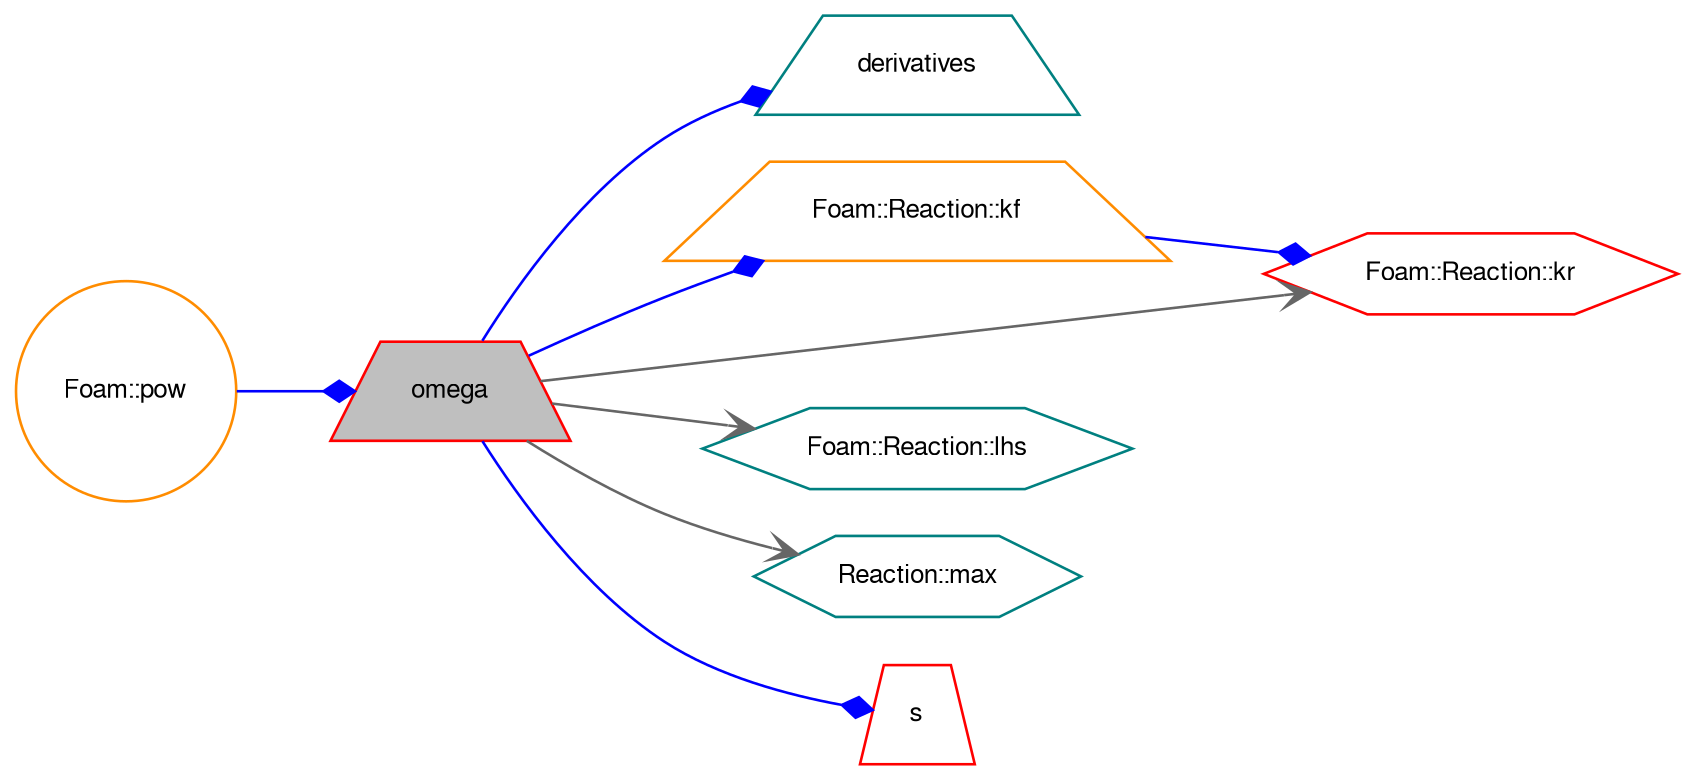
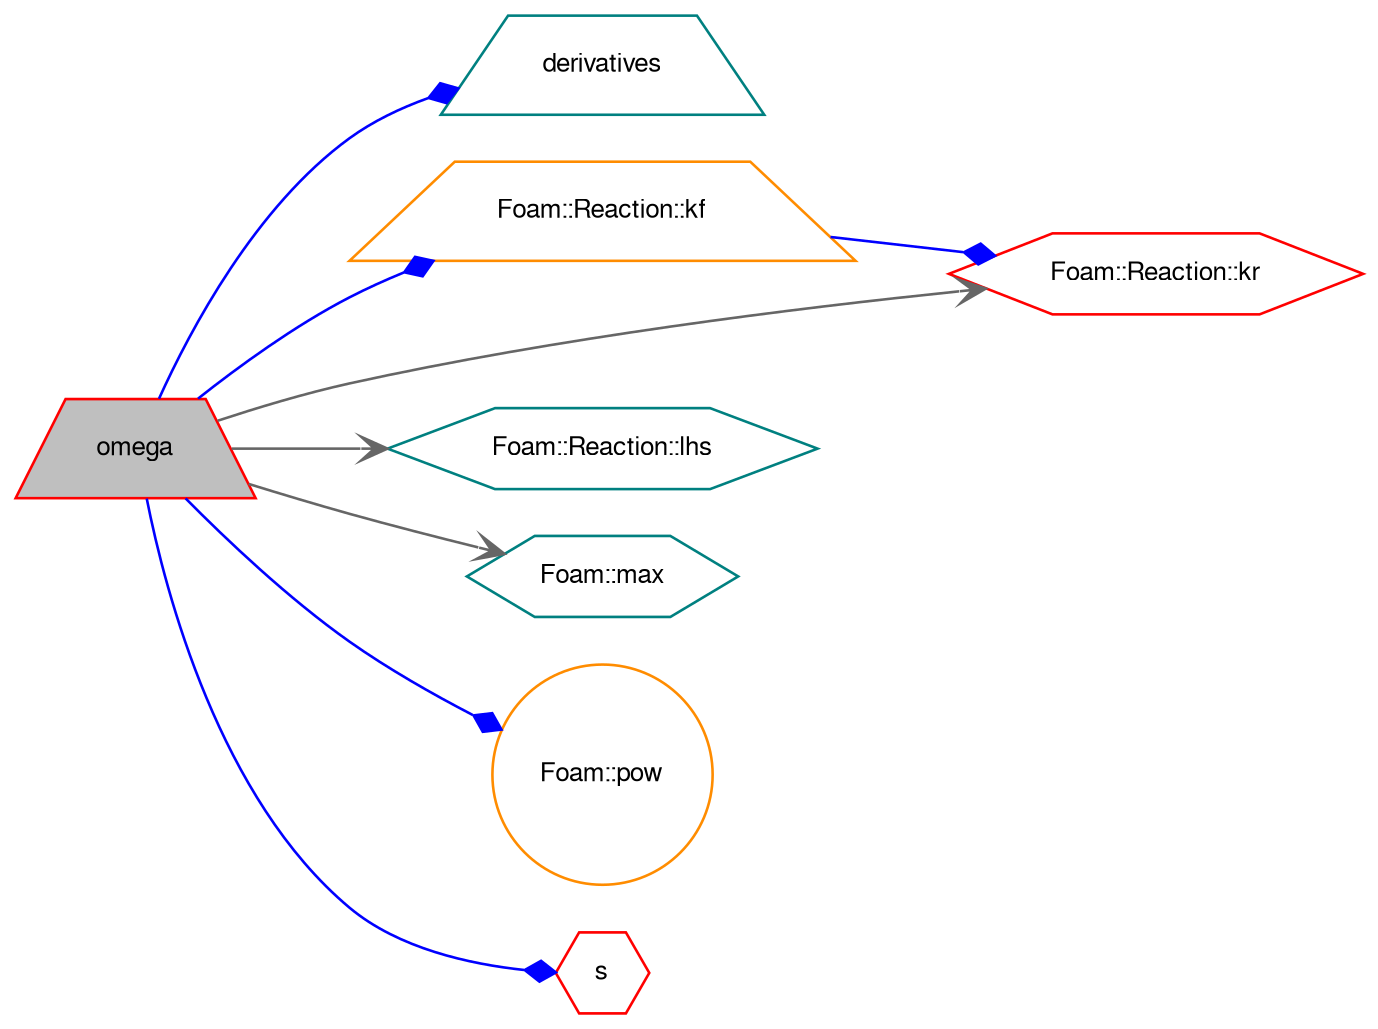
(280, 391) -> (320, 619)
(917, 576) -> (603, 576)
(917, 715) -> (603, 973)
